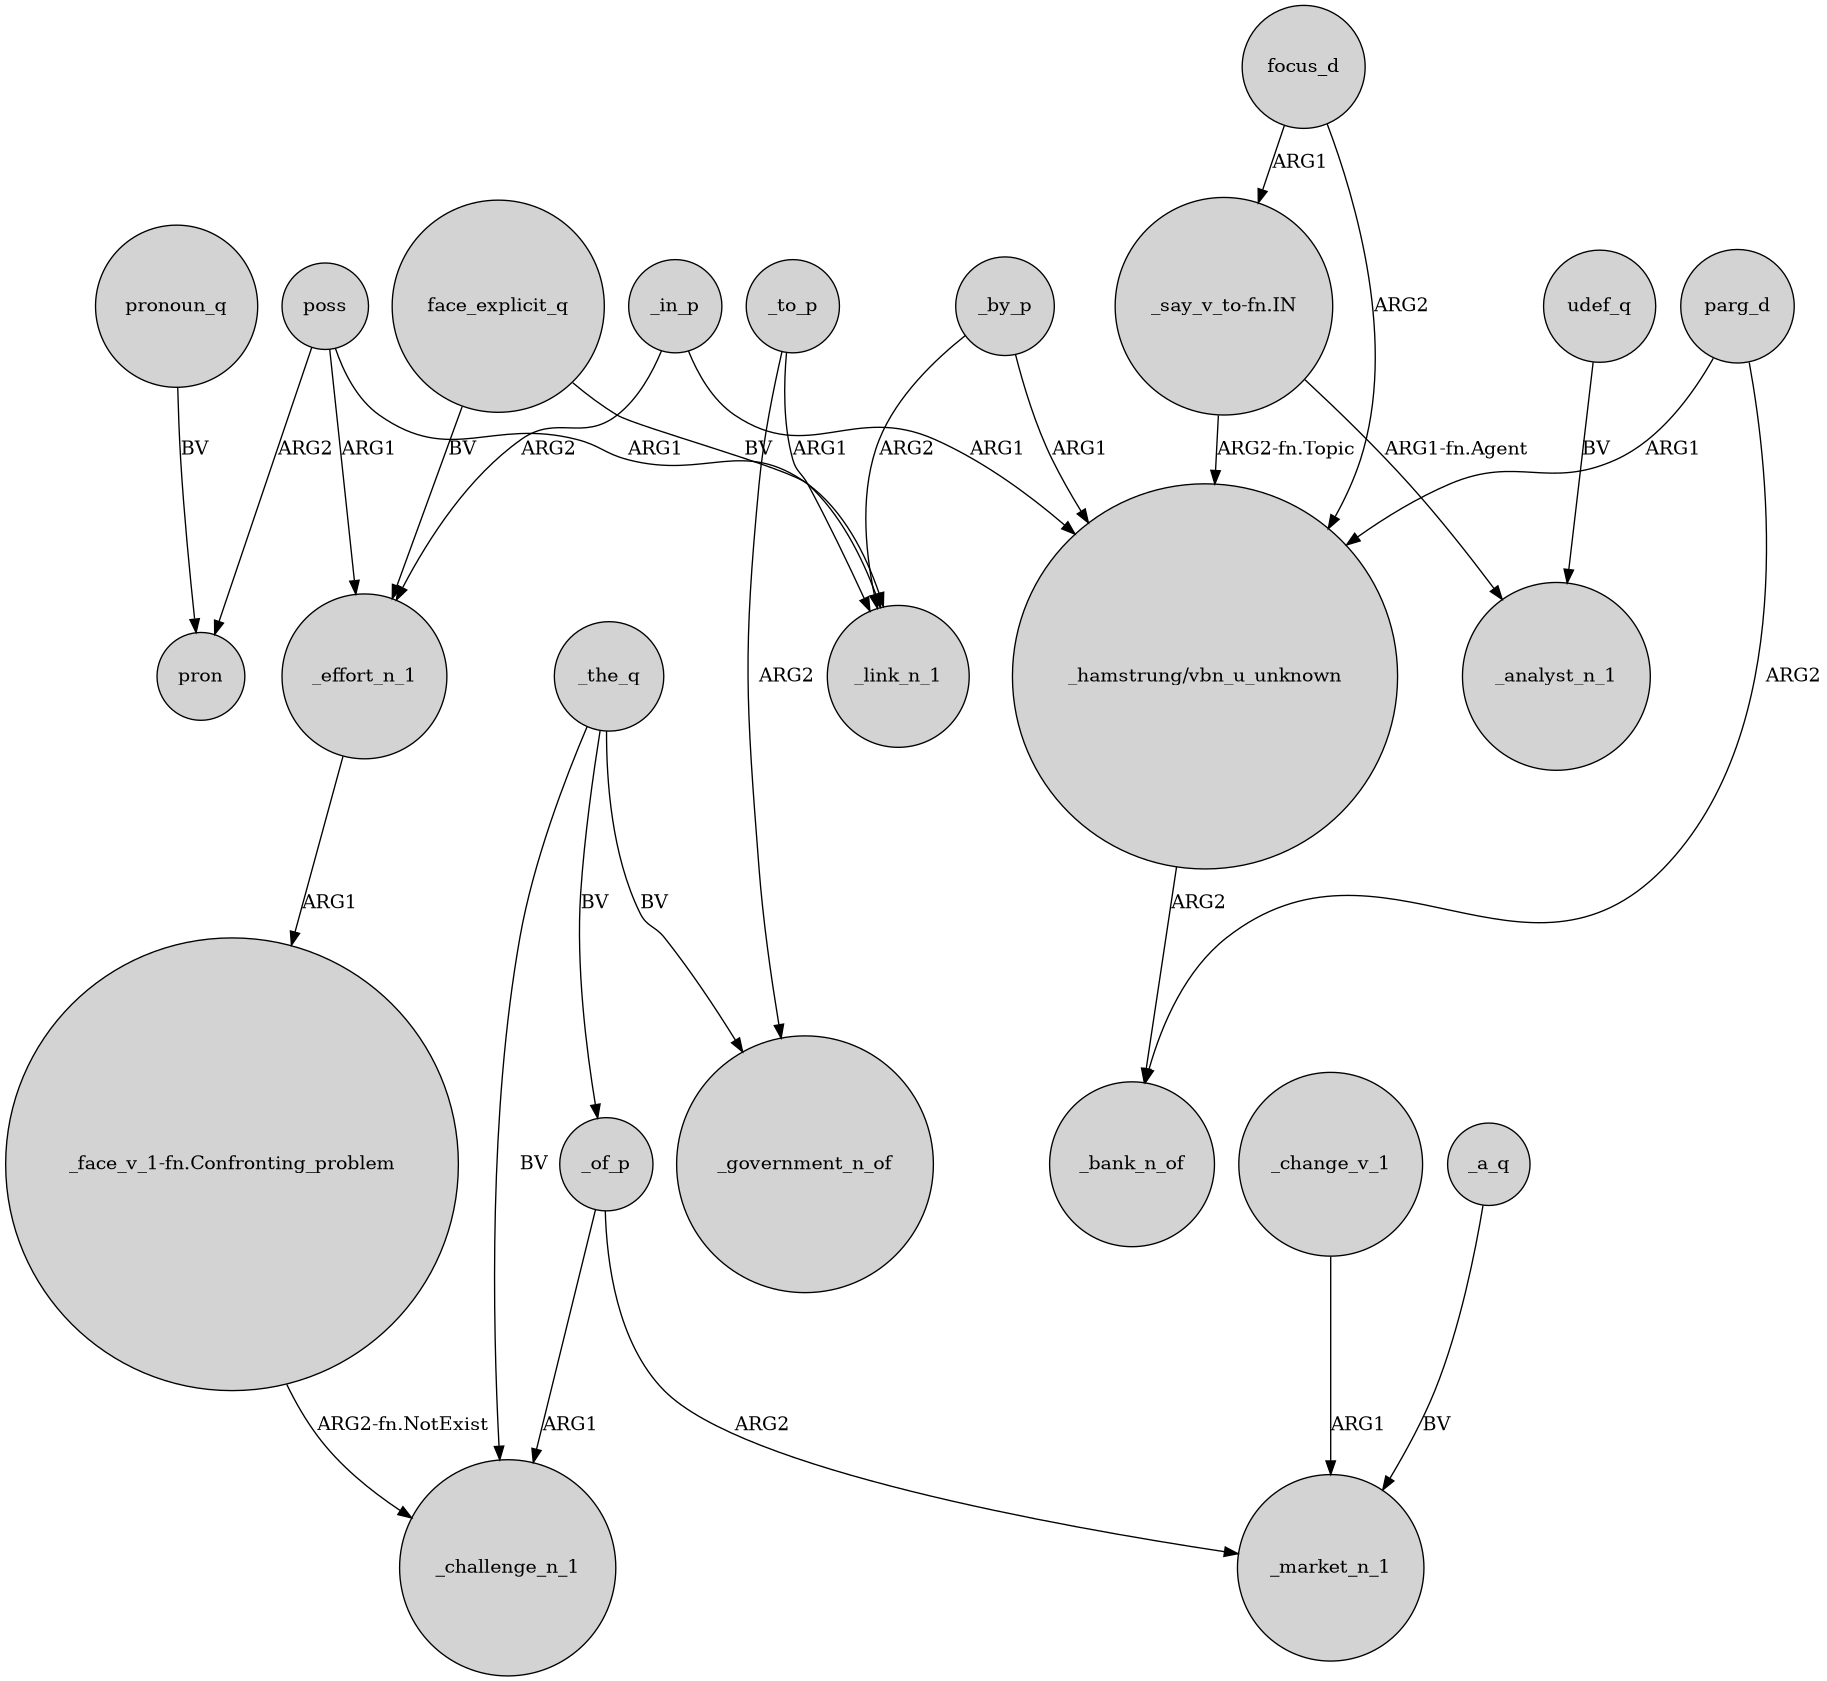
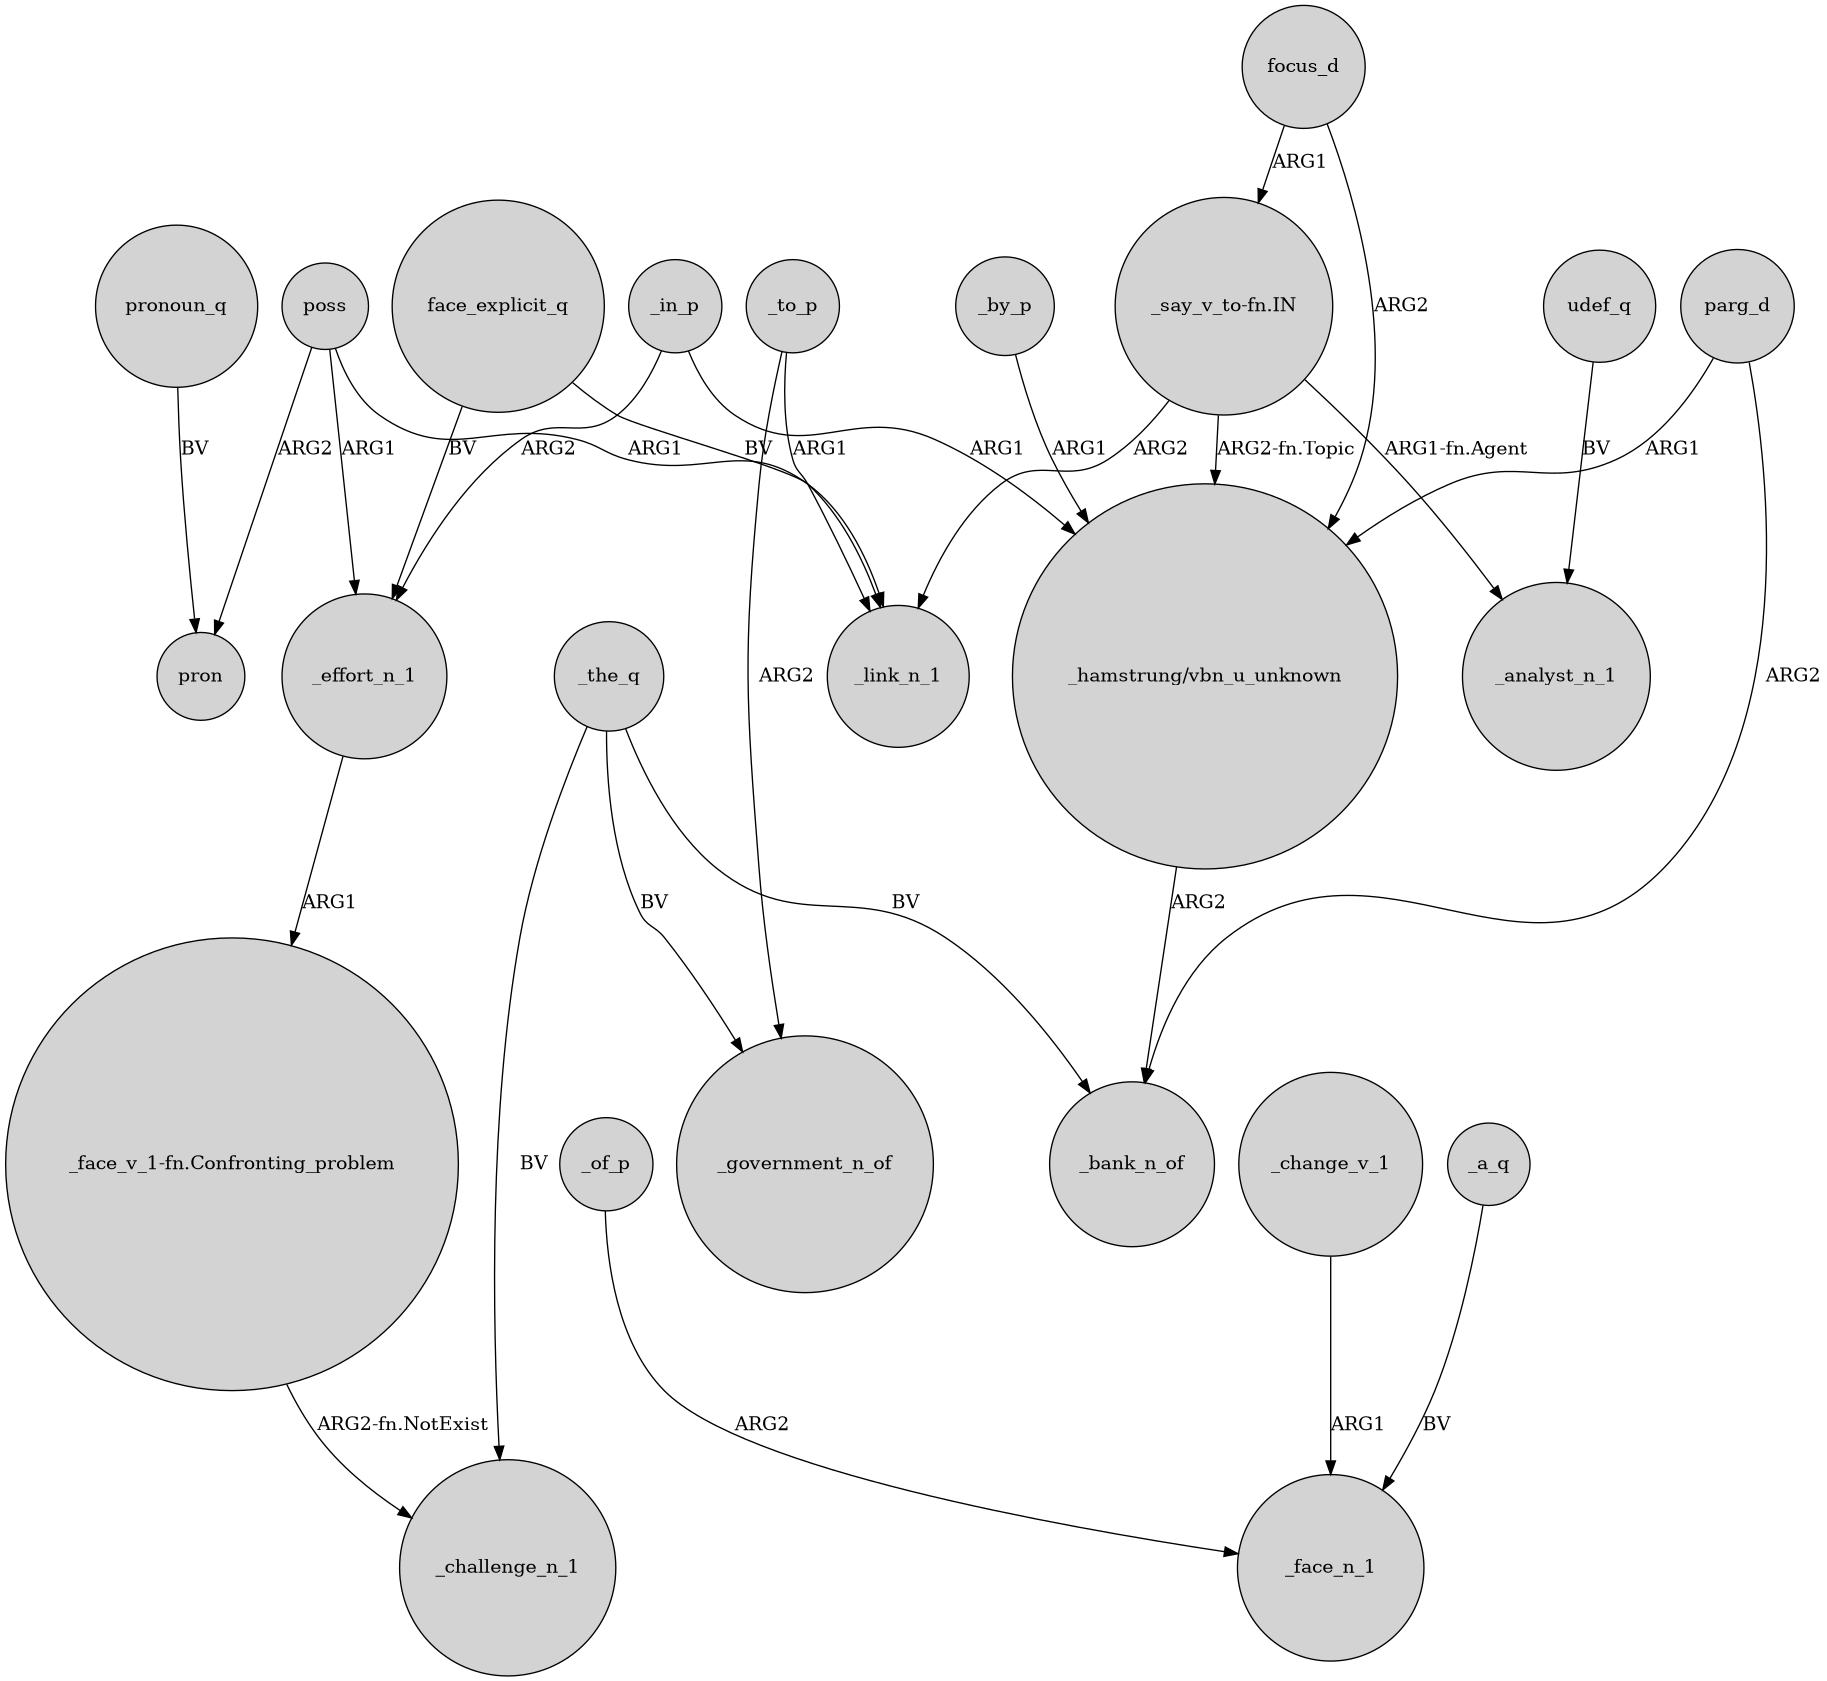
(876, 449) -> (1028, 472)
(580, 917) -> (845, 907)
(566, 1330) -> none
(1331, 1568) -> (1331, 1568)
